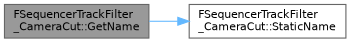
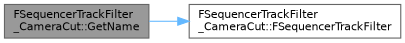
(268, 21) -> (295, 21)
